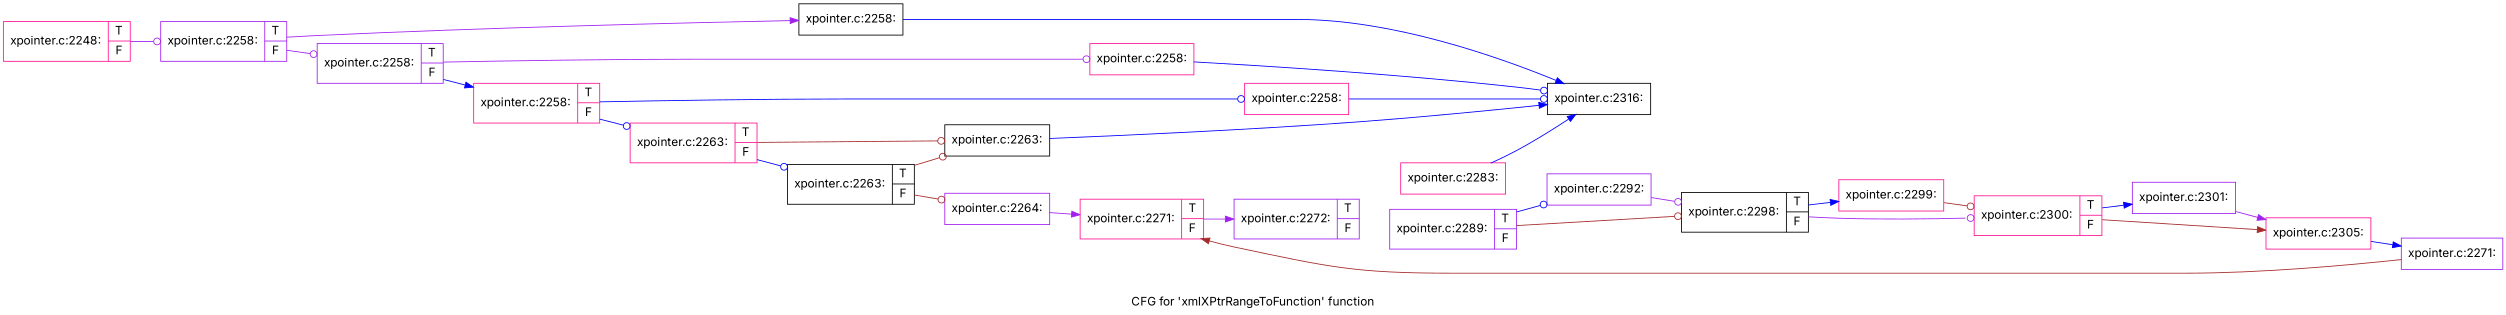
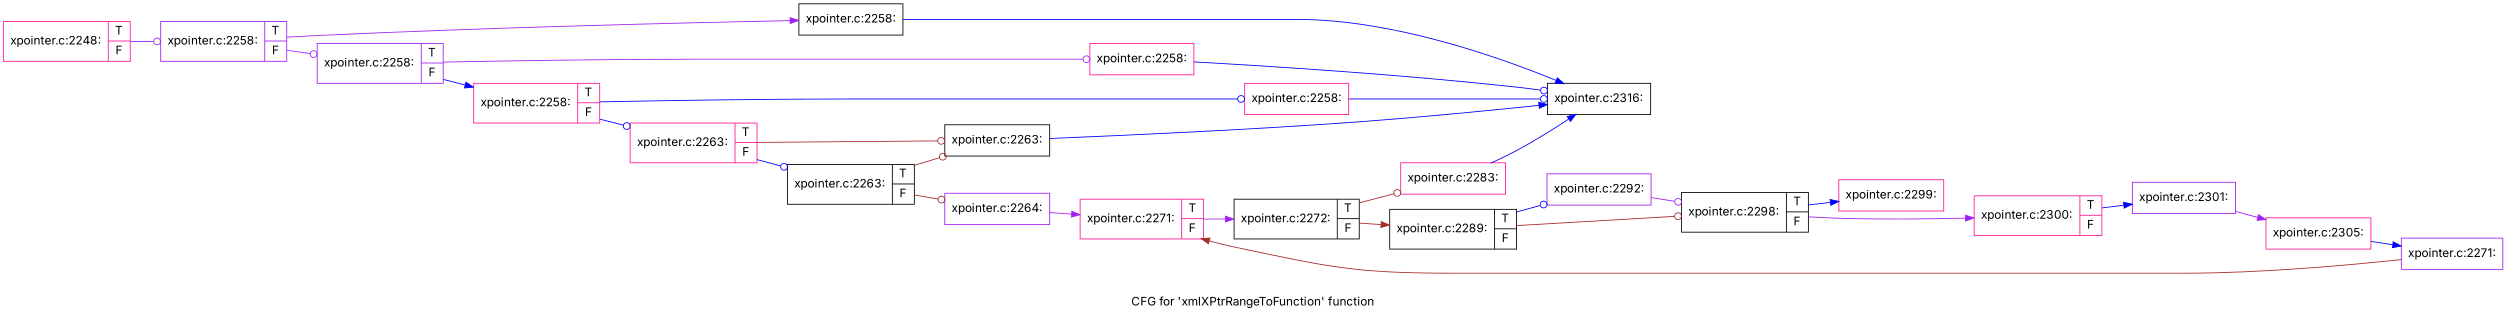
none -> (1377, 198)
(1956, 204) -> none
(1297, 219) -> (1297, 219)
(1887, 219) -> (1887, 219)
none -> (1370, 224)
(2180, 225) -> none
(1453, 229) -> (1453, 229)
